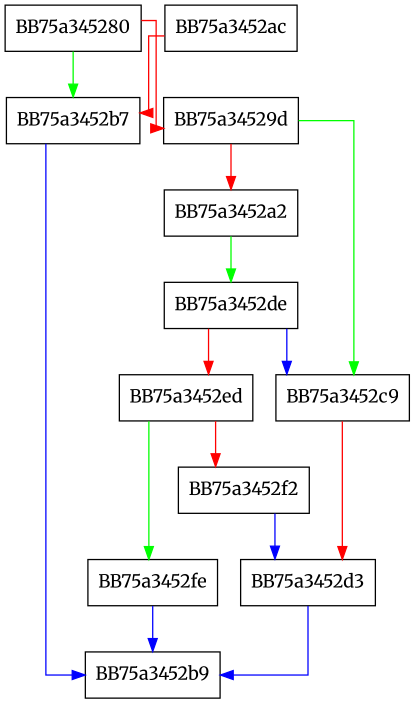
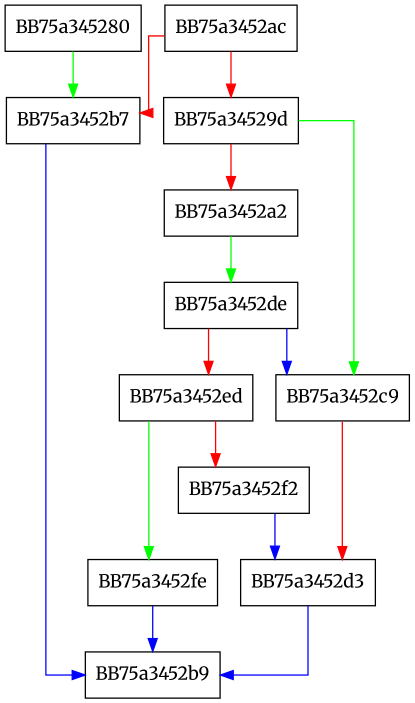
(156, 67) -> (231, 68)
